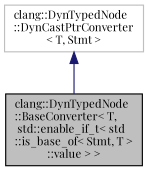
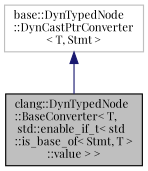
(74, 28) -> (74, 28)
